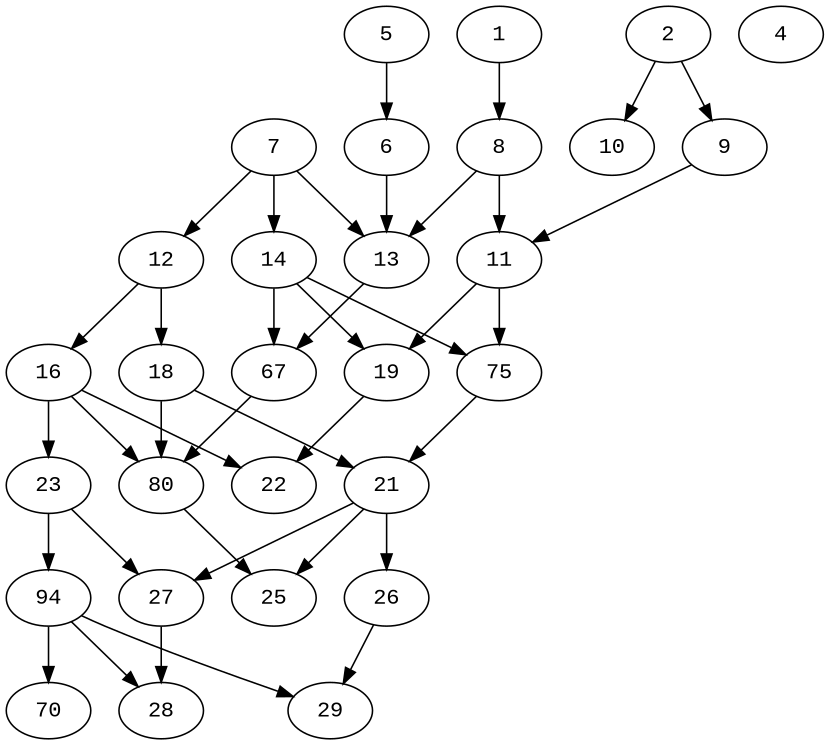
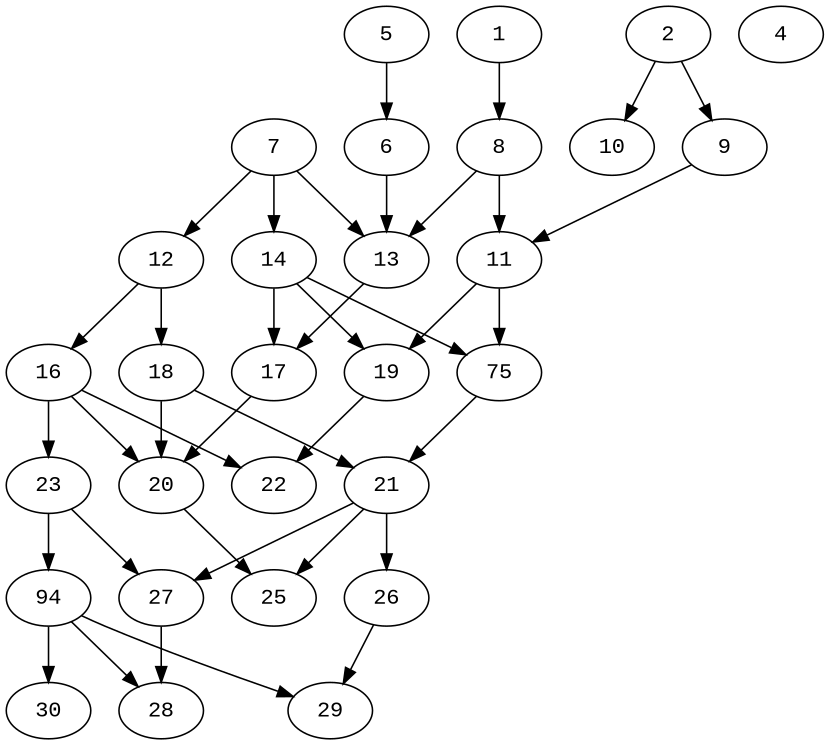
(274, 373) -> (274, 373)
(161, 485) -> (161, 485)
(49, 711) -> (49, 711)
